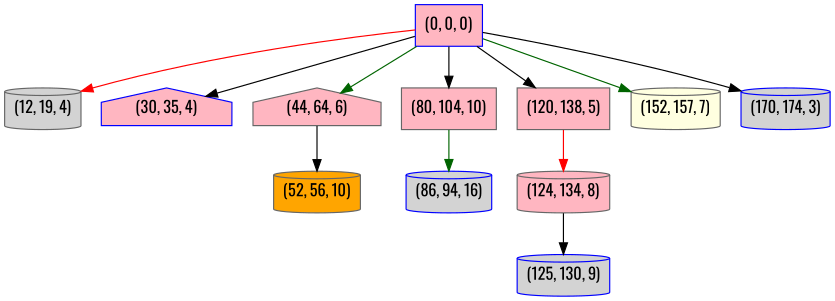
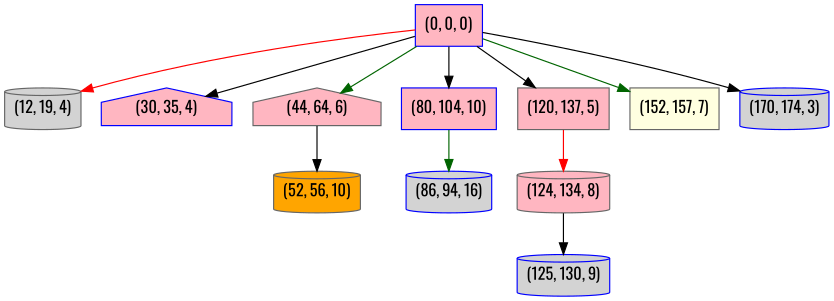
(449, 109) -> (449, 109)
(563, 109) -> (563, 109)
(676, 109) -> (674, 109)
